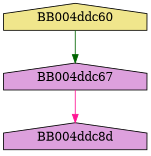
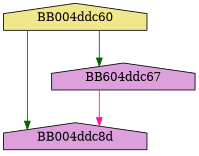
none -> (27, 76)
(75, 78) -> (123, 78)
